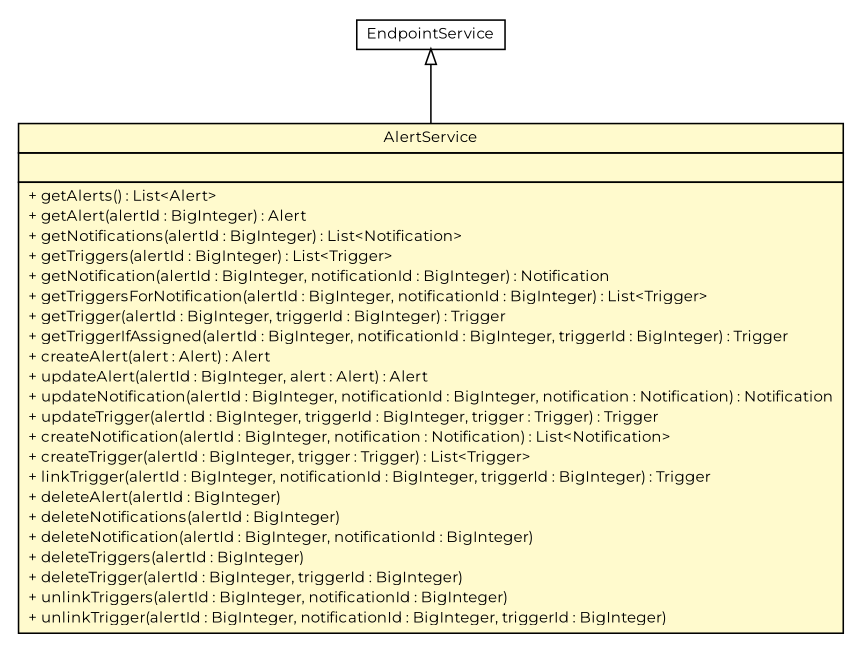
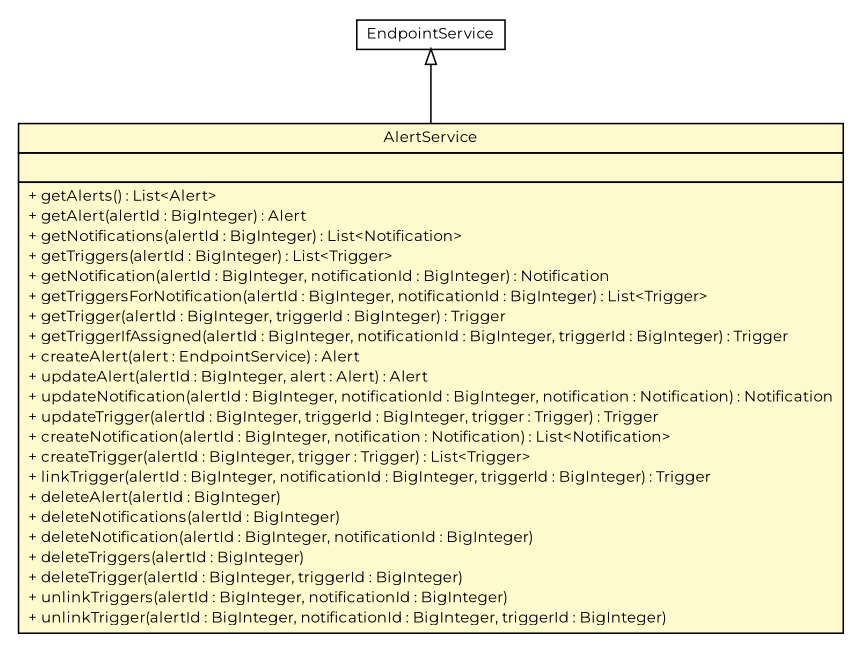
(150, 357) -> (195, 357)
